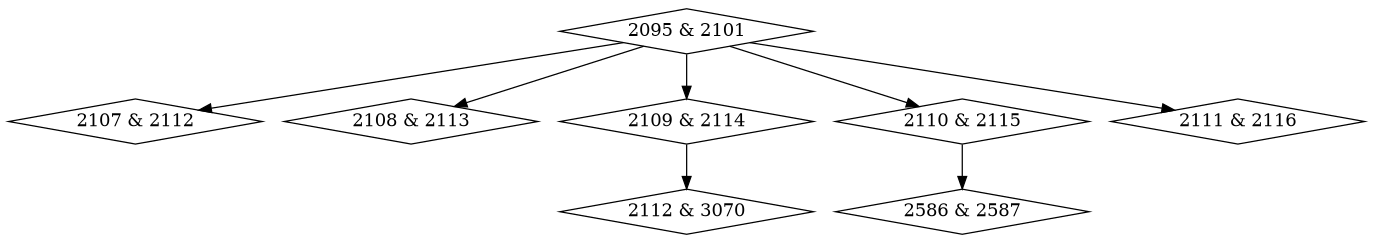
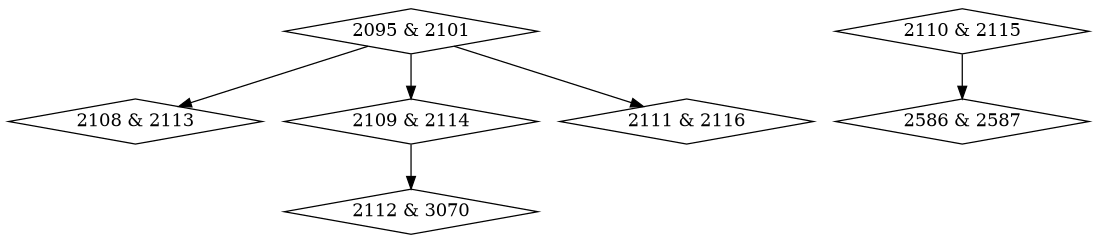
(818, 74) -> none
(135, 122) -> none
